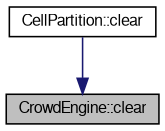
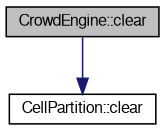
(83, 58) -> (83, 58)
